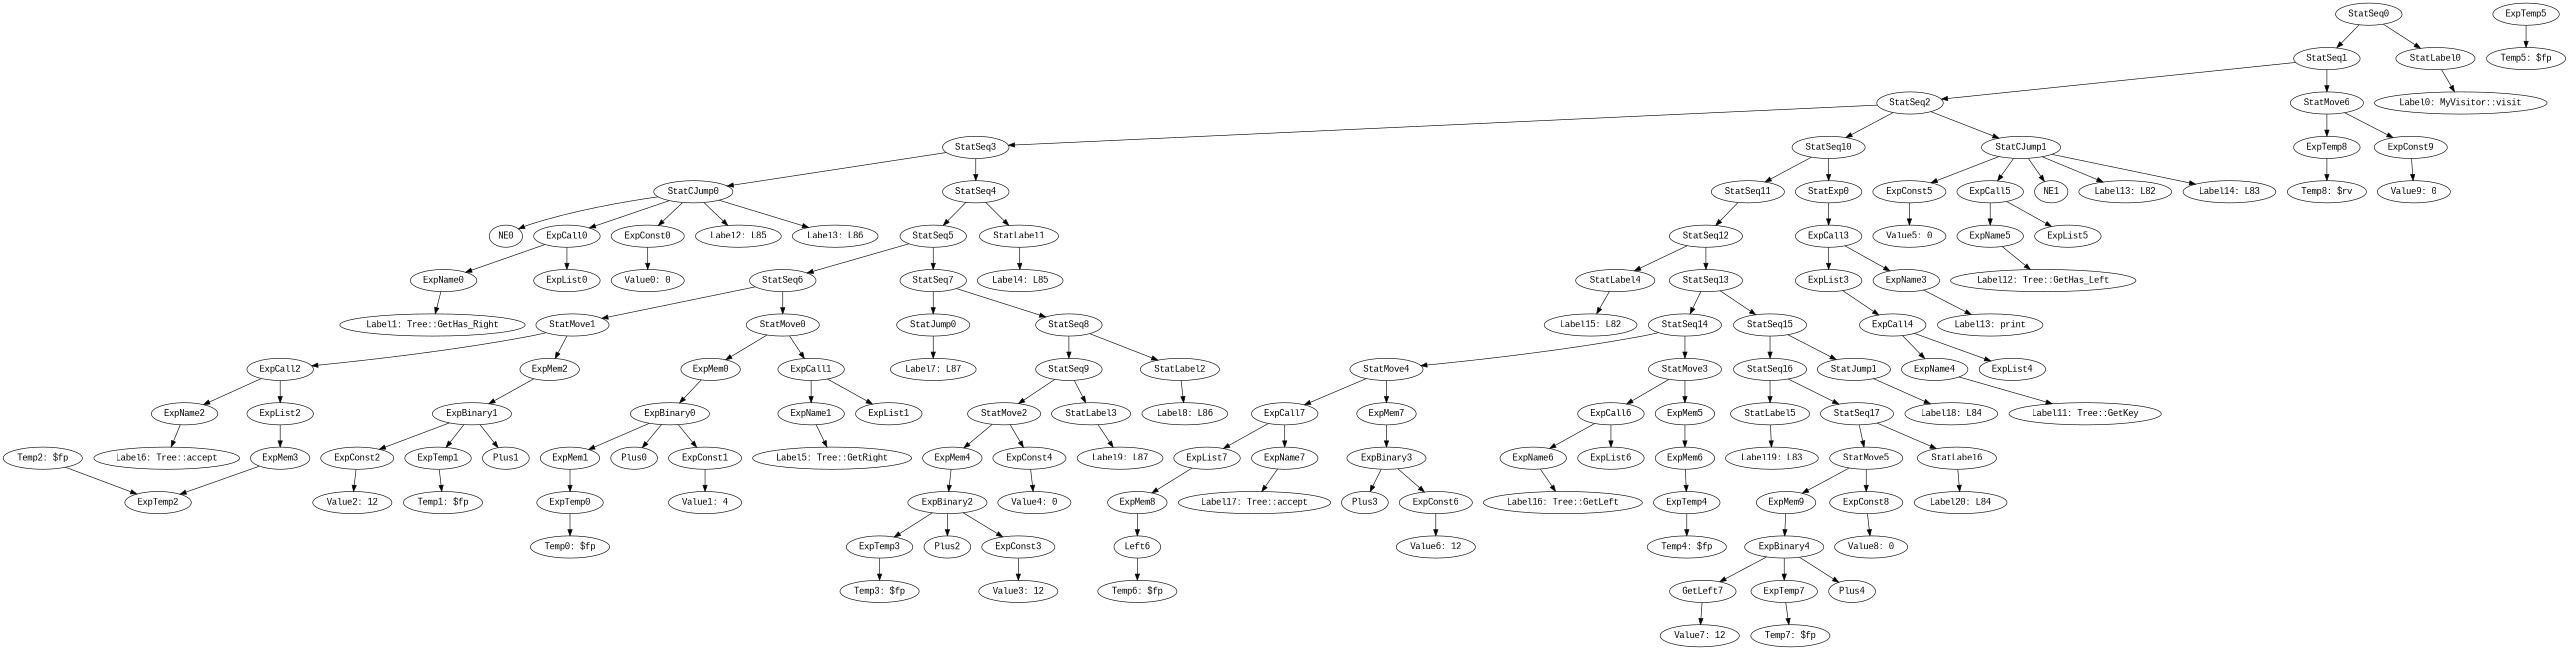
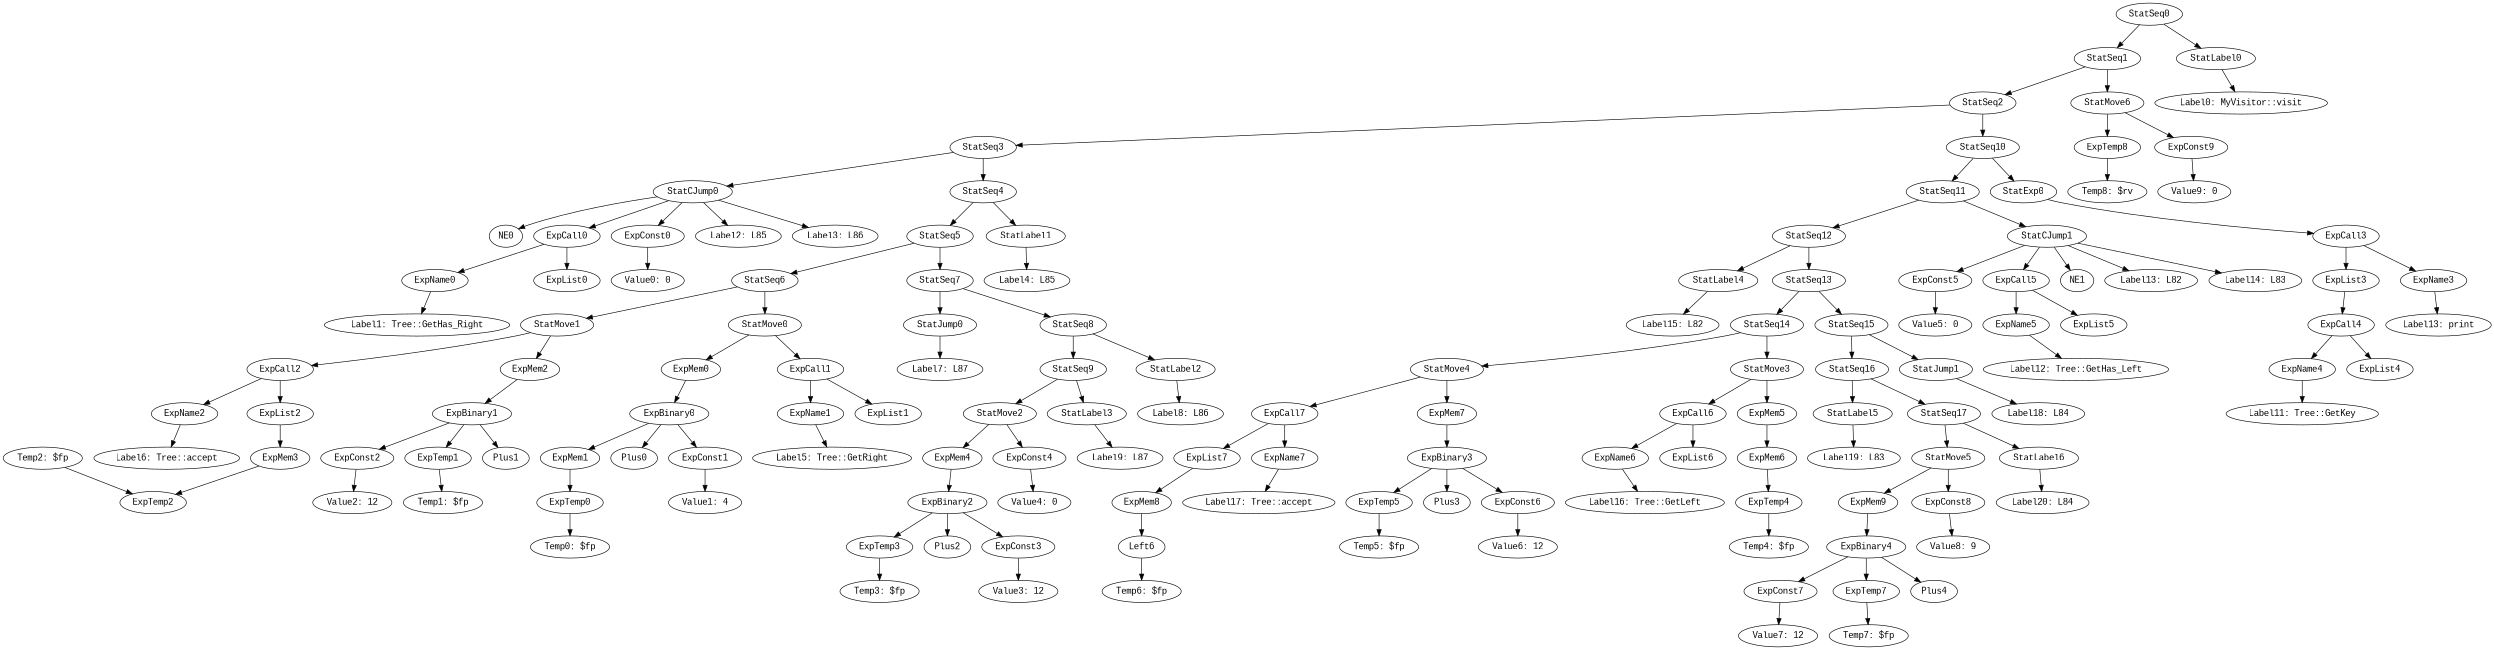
(1962, 124) -> (1992, 213)
none -> (1415, 479)
(1871, 547) -> (1953, 547)
(1703, 591) -> (1781, 591)
